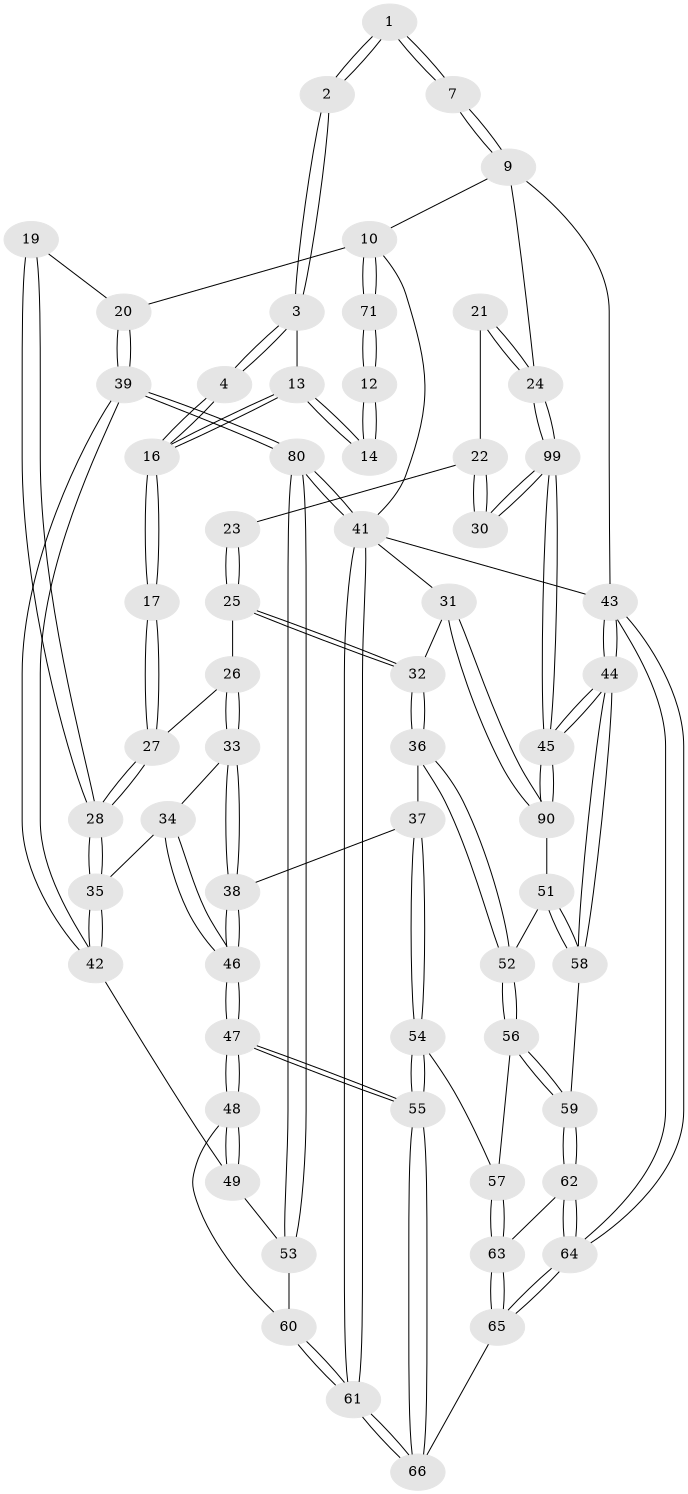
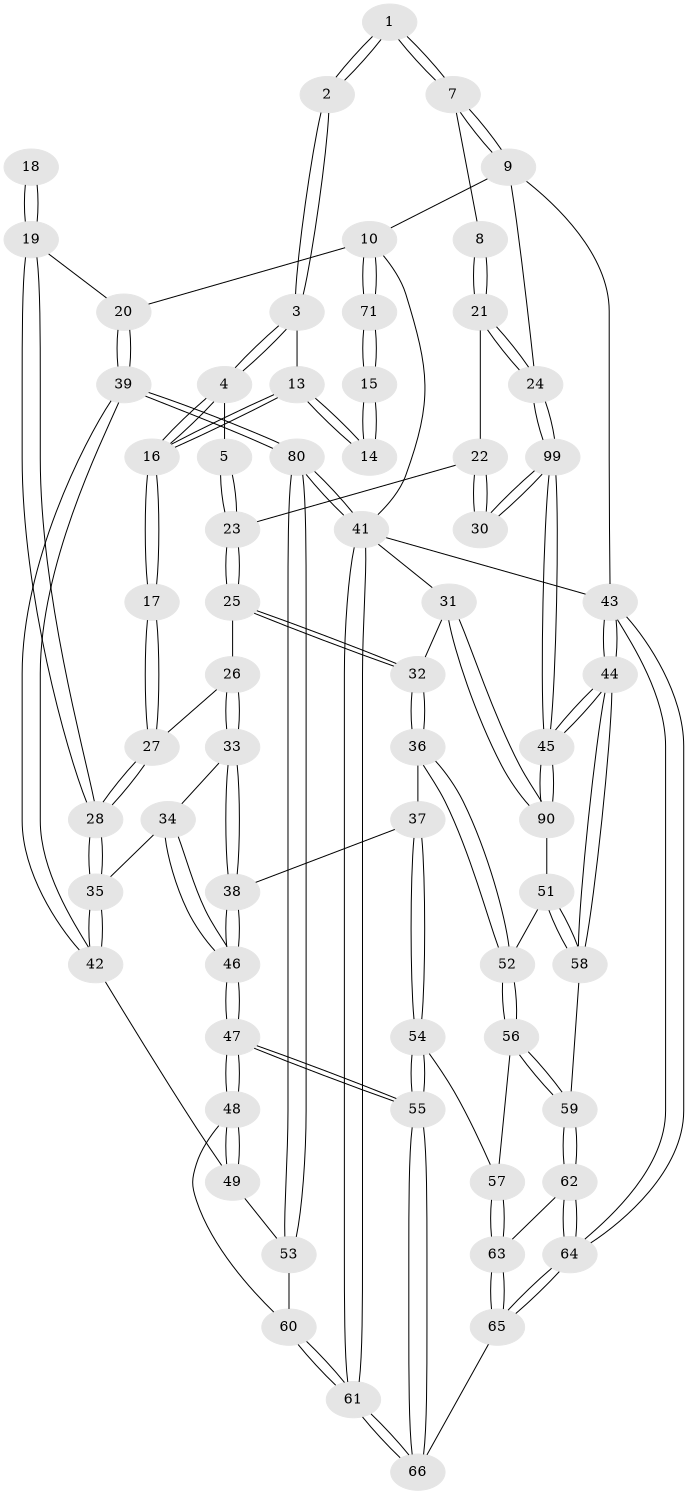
none -> (31, 167)
none -> (480, 240)
(370, 385) -> (370, 385)
none -> (225, 457)
